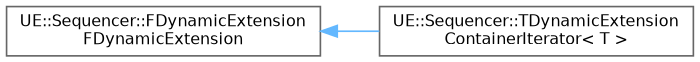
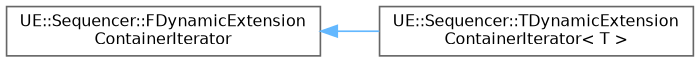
(163, 31) -> (163, 31)
